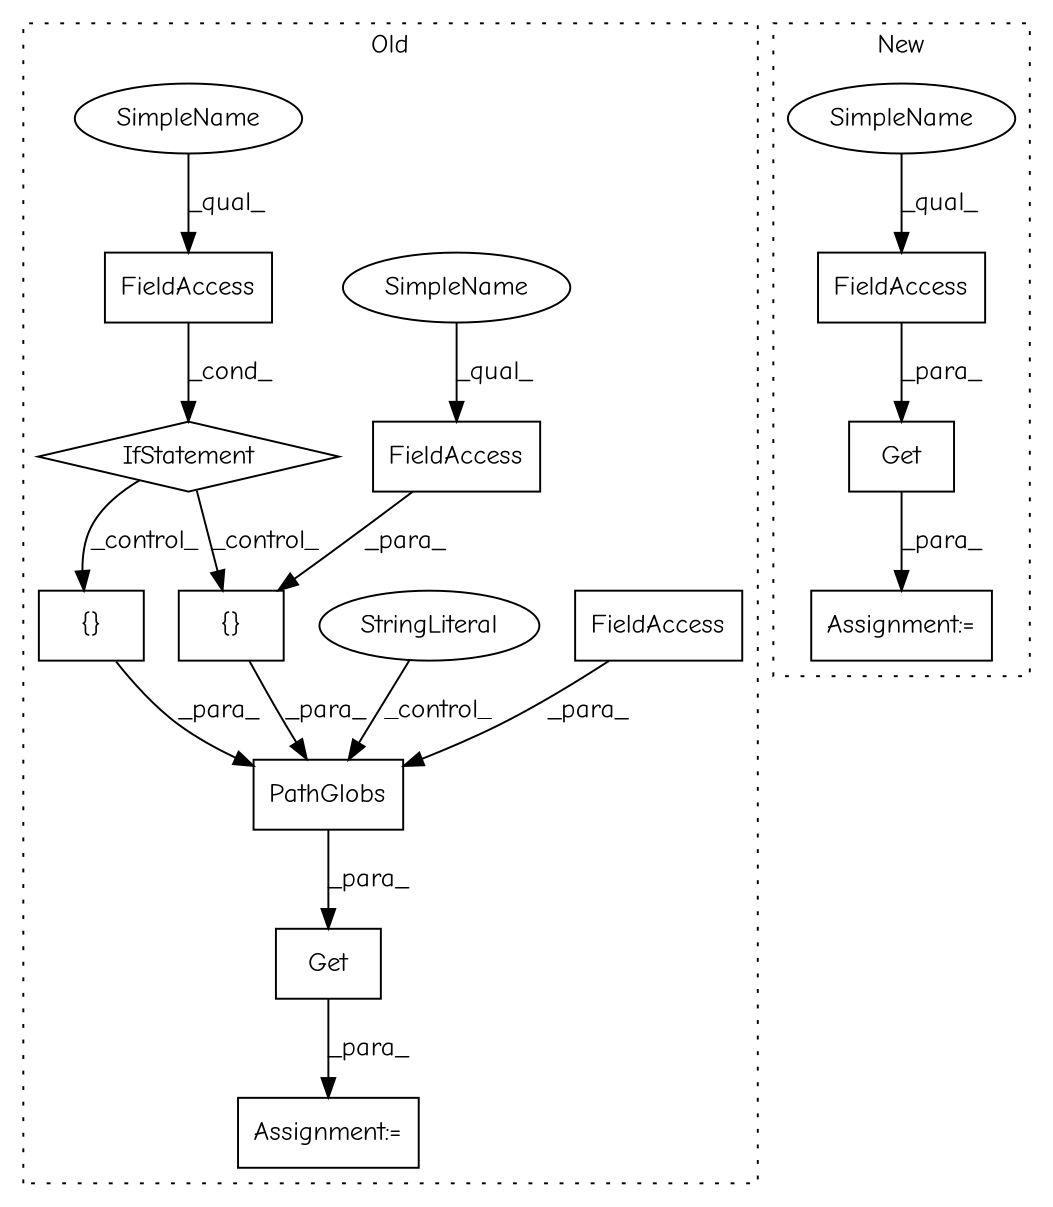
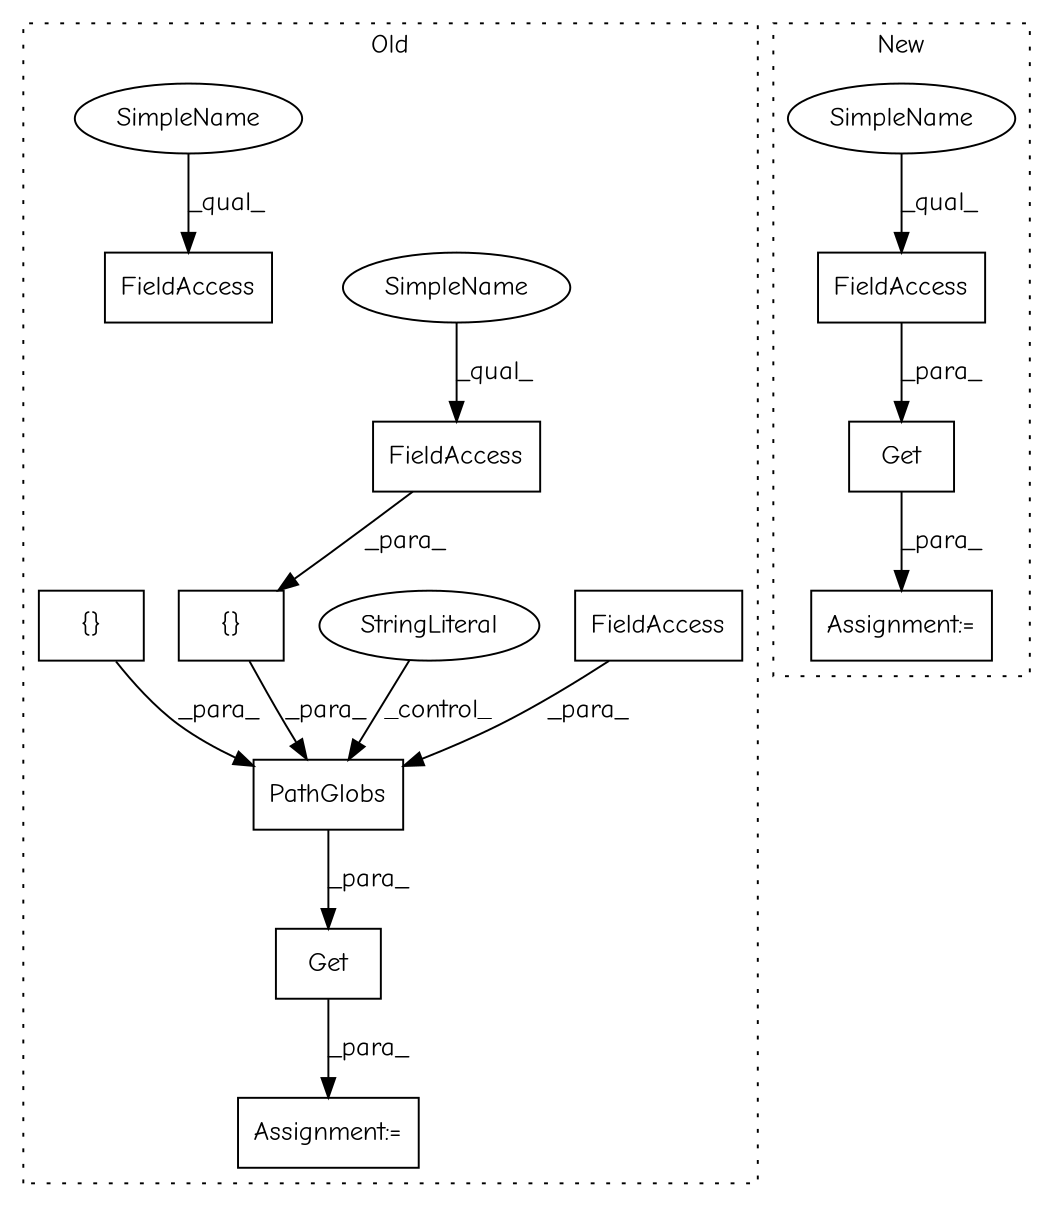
(188, 457) -> none
